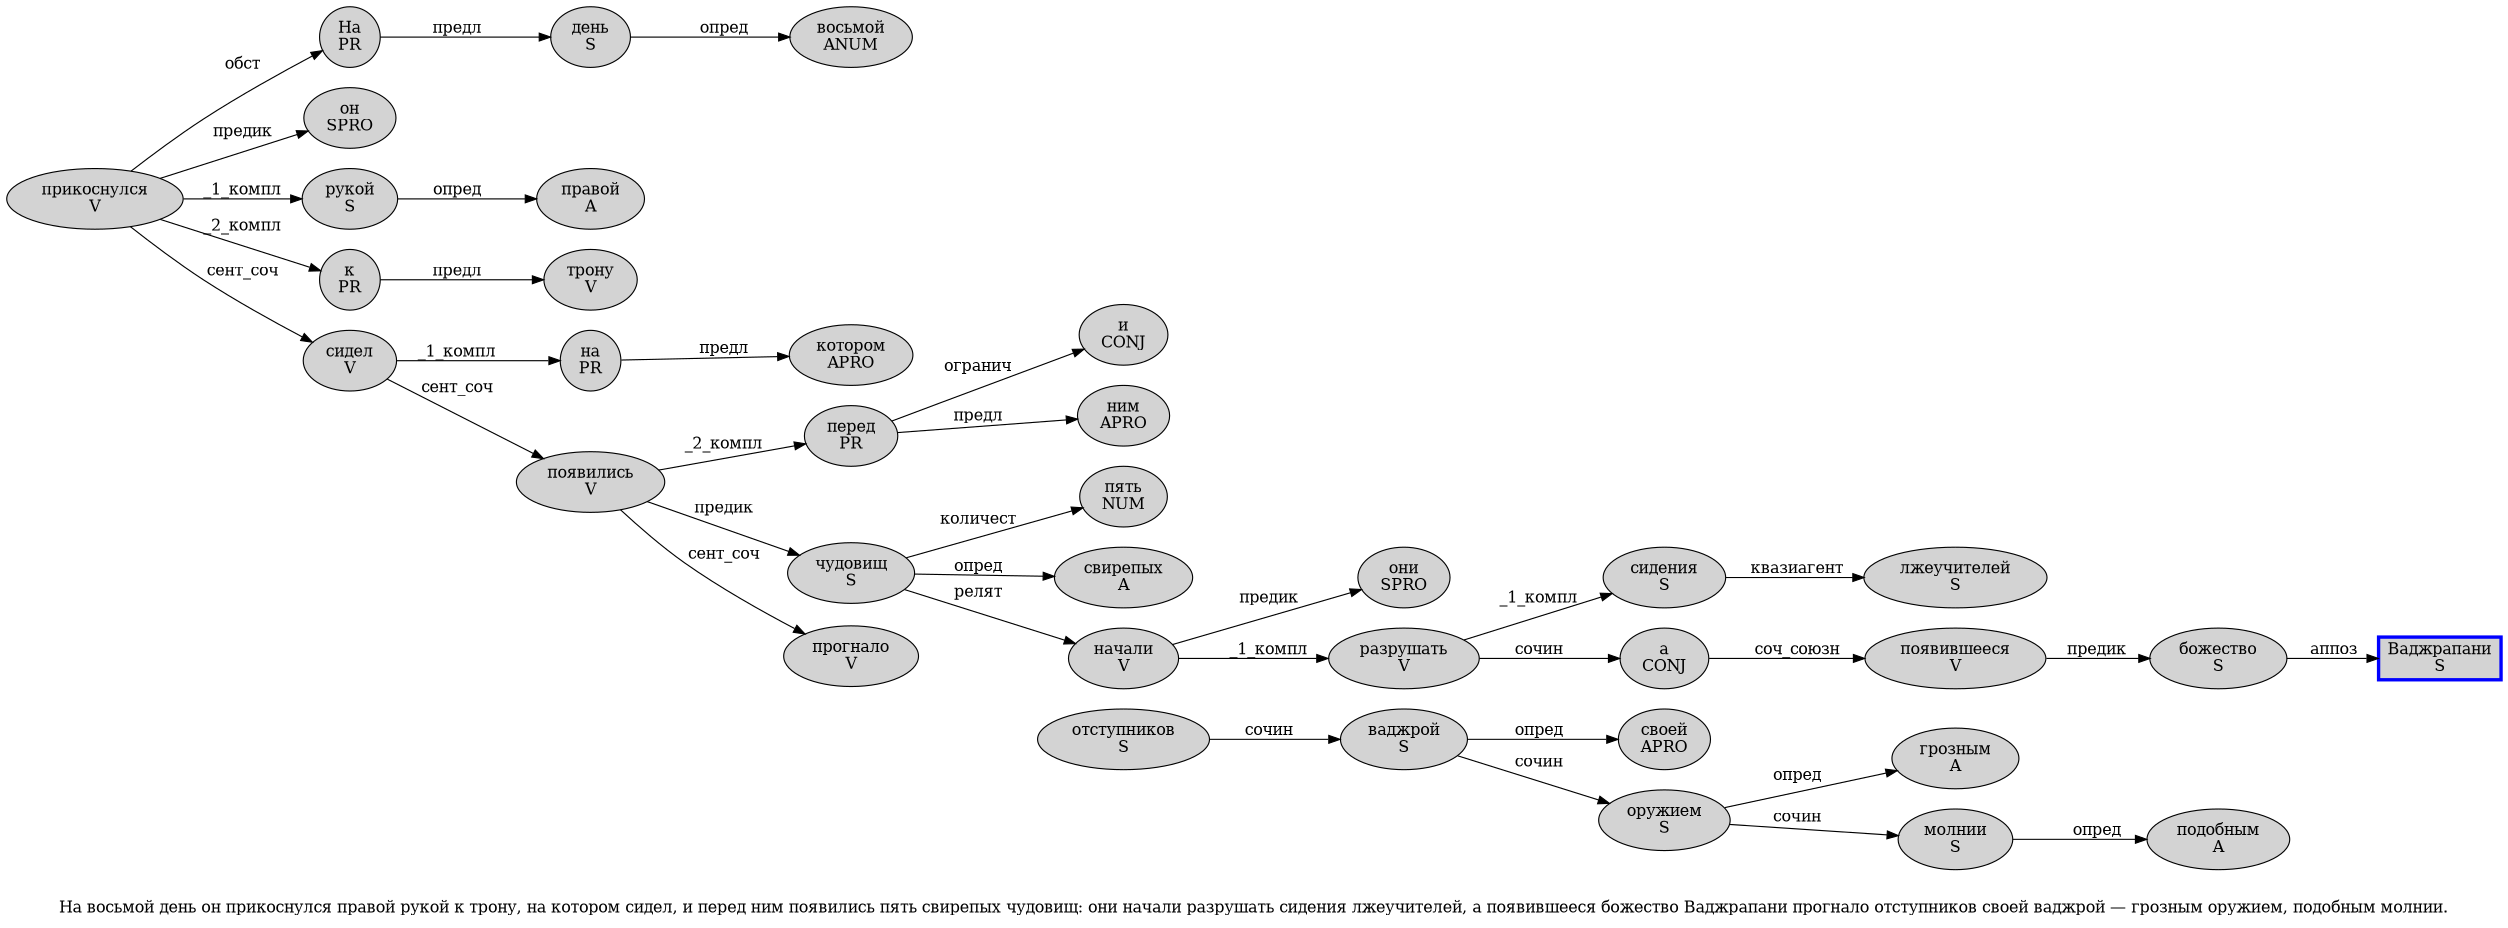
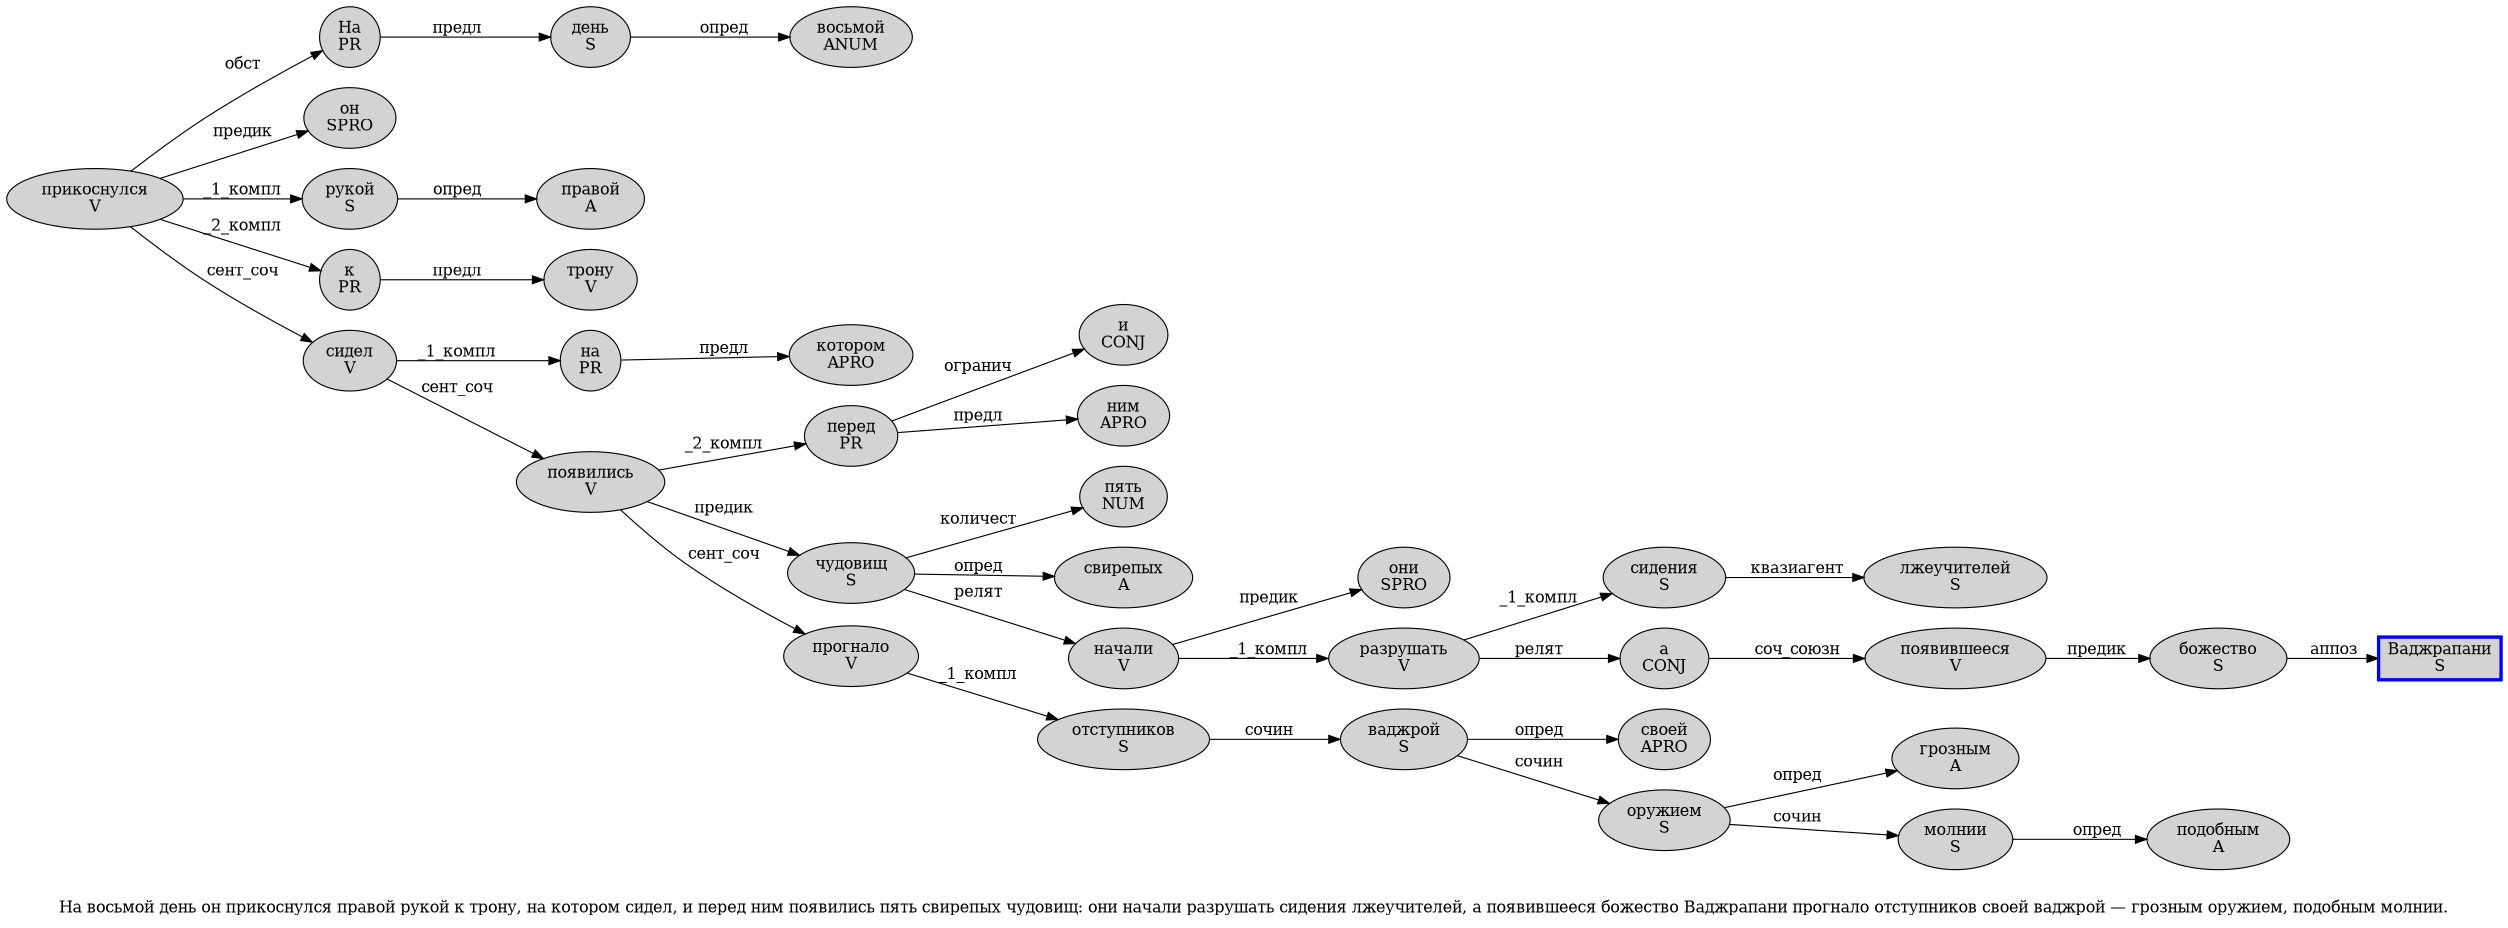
(1539, 650) -> (1539, 650)
none -> (977, 695)
